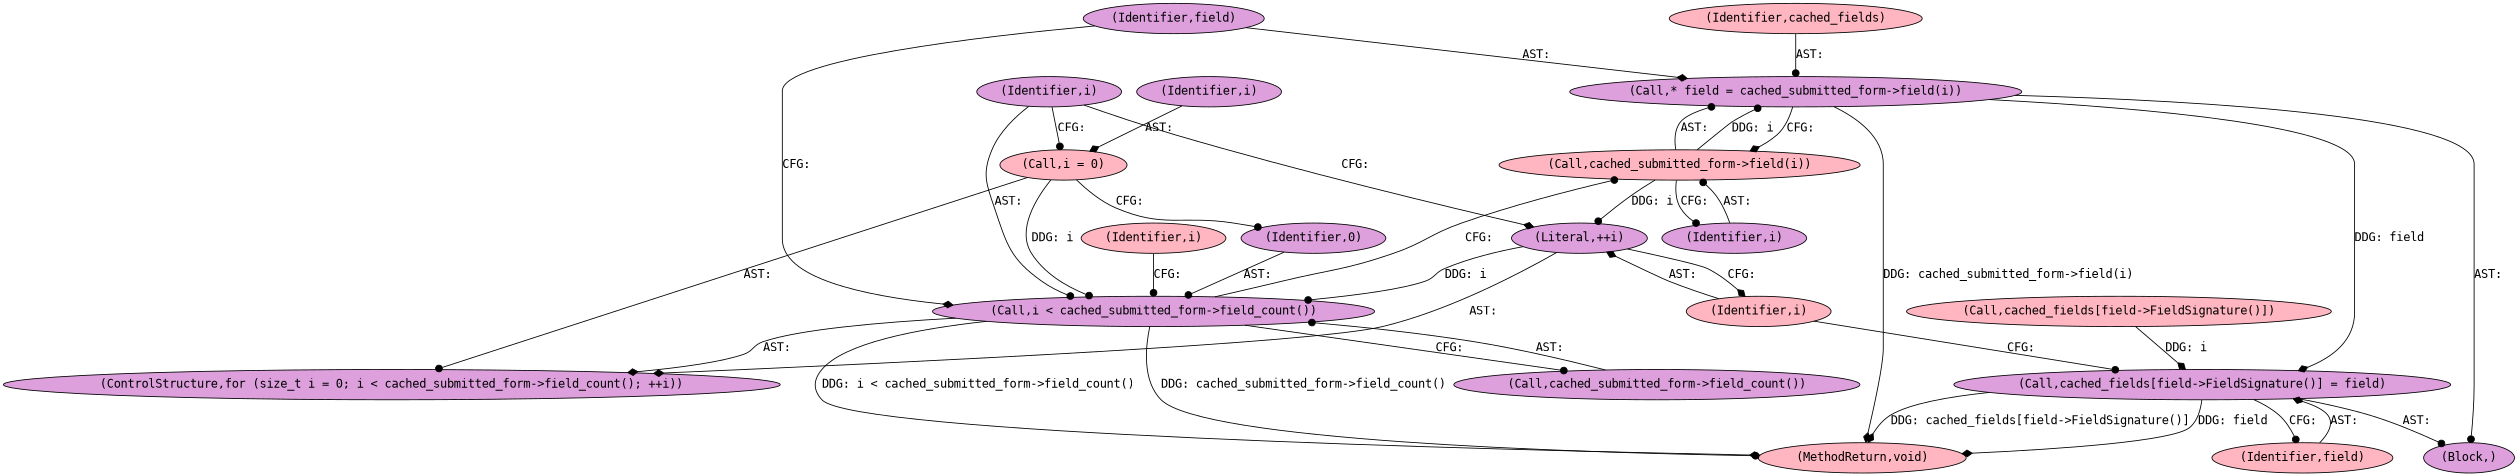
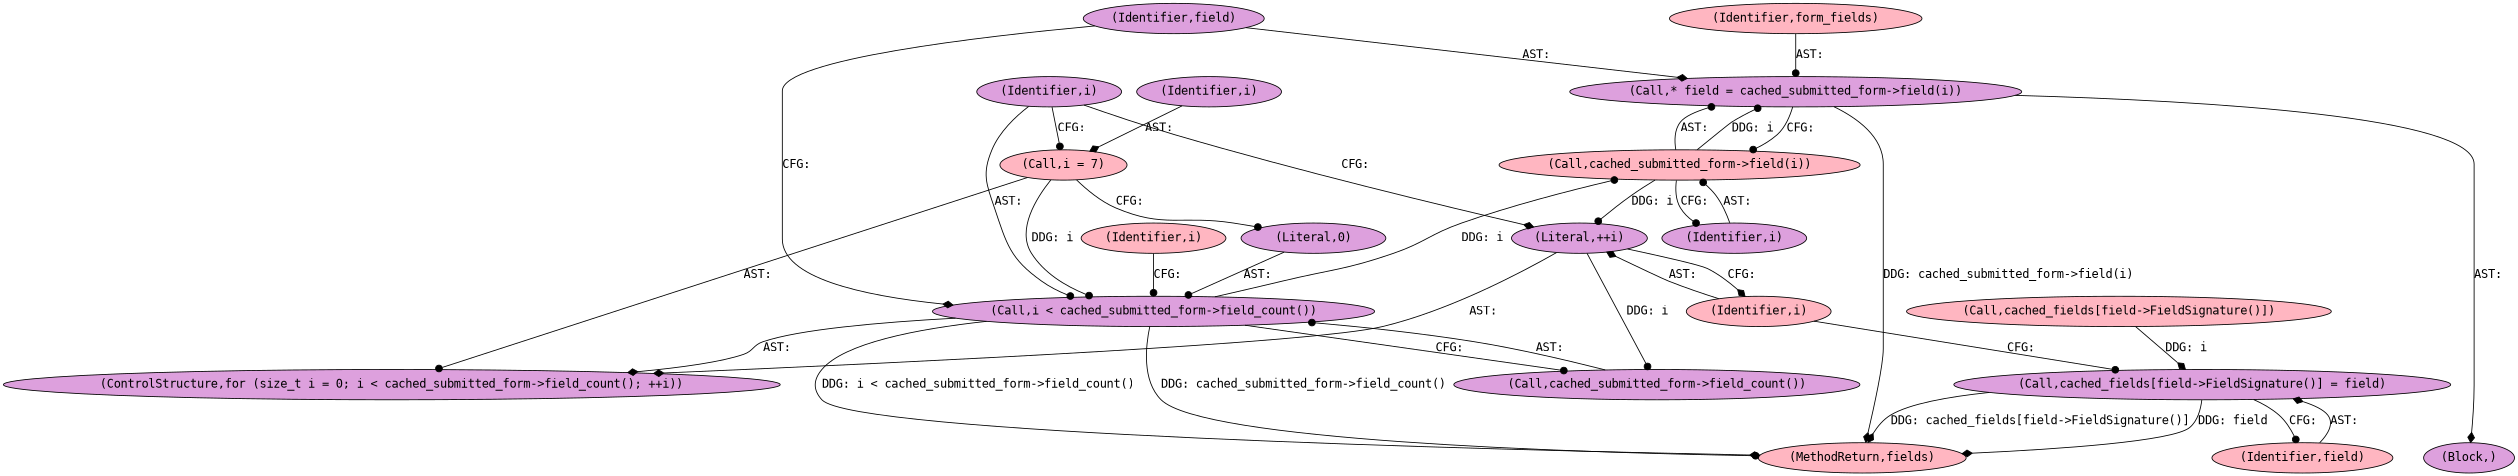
(1796, 19) -> (1796, 19)
(2386, 124) -> (2386, 124)
(2289, 131) -> none
(1780, 132) -> (1780, 132)
(1063, 165) -> (1063, 165)
(1313, 238) -> (1313, 238)
(1483, 238) -> (1483, 238)
(1420, 283) -> (1616, 308)
(2370, 415) -> none
(1862, 458) -> (1862, 458)
